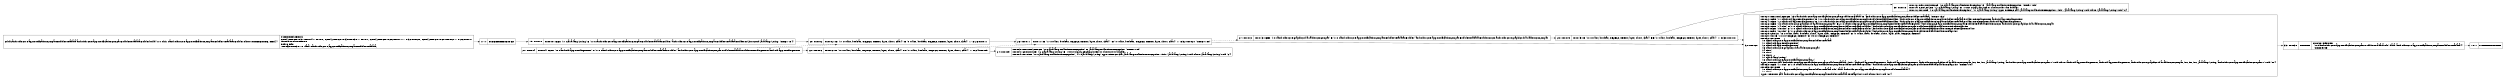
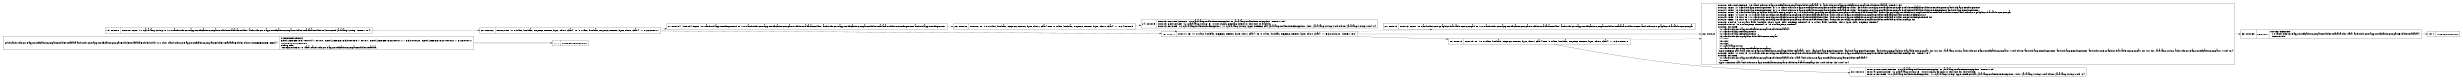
(1552, 38) -> (1402, 38)
(521, 42) -> none
(2490, 45) -> (2448, 34)
(796, 46) -> (663, 29)
(1774, 57) -> (1730, 46)
